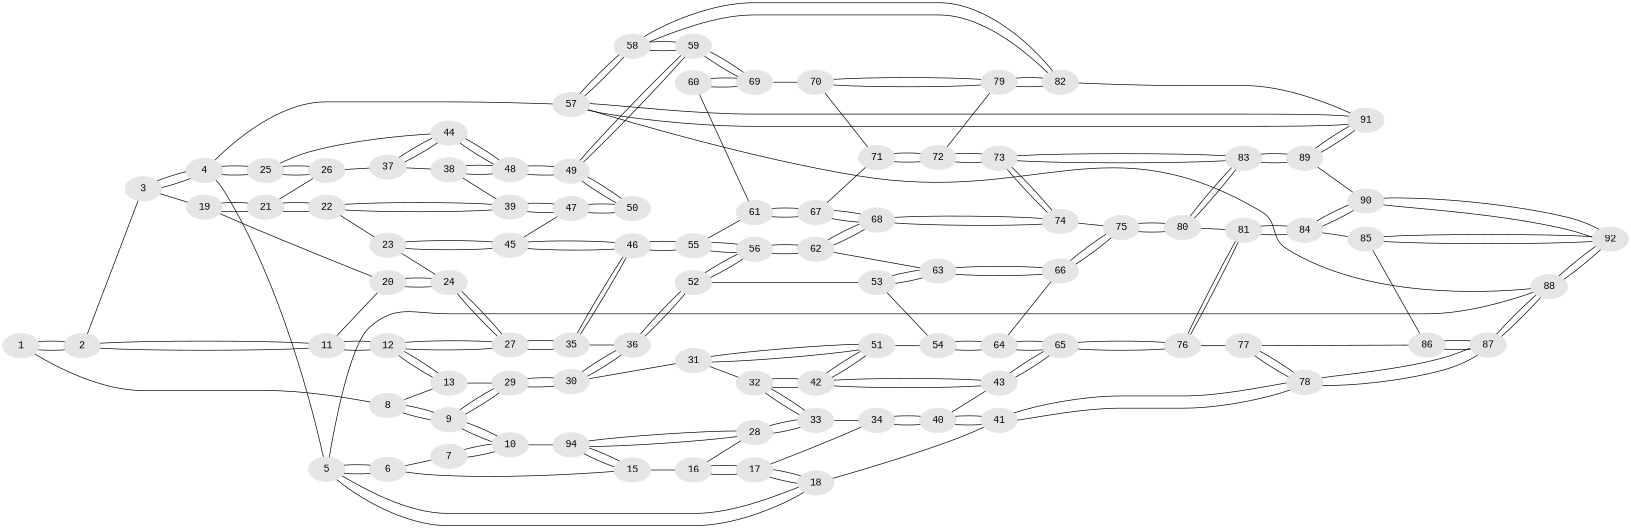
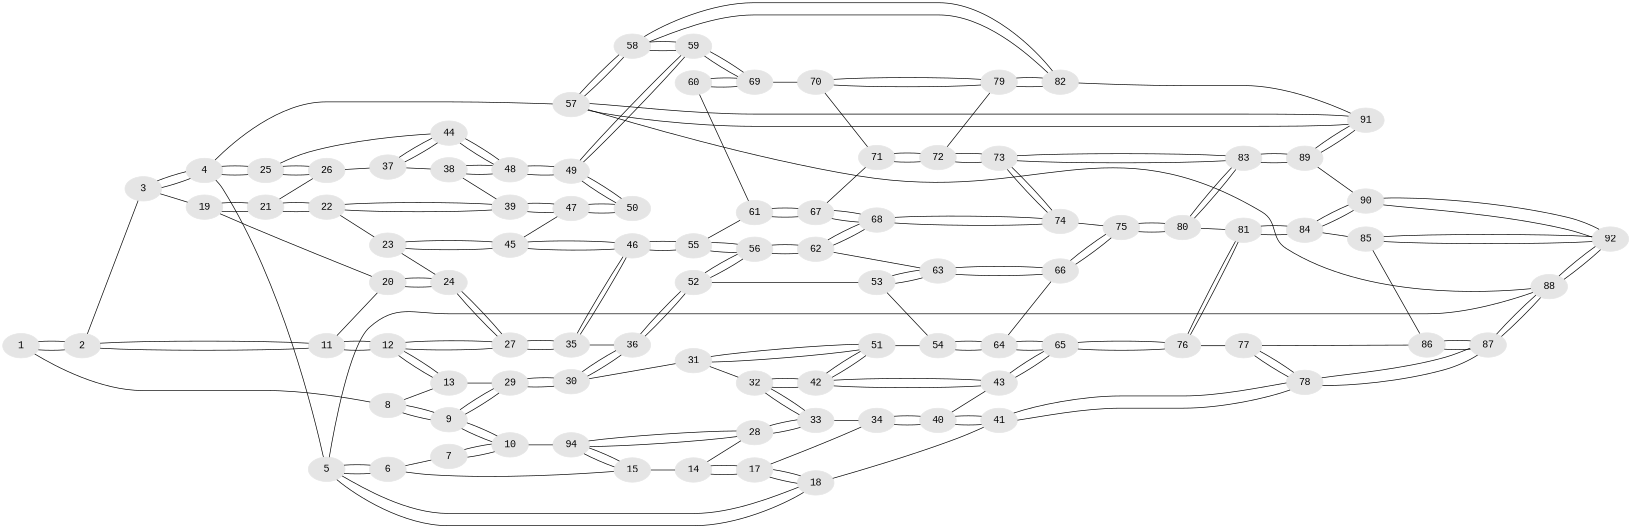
(693, 470) -> (693, 470)
